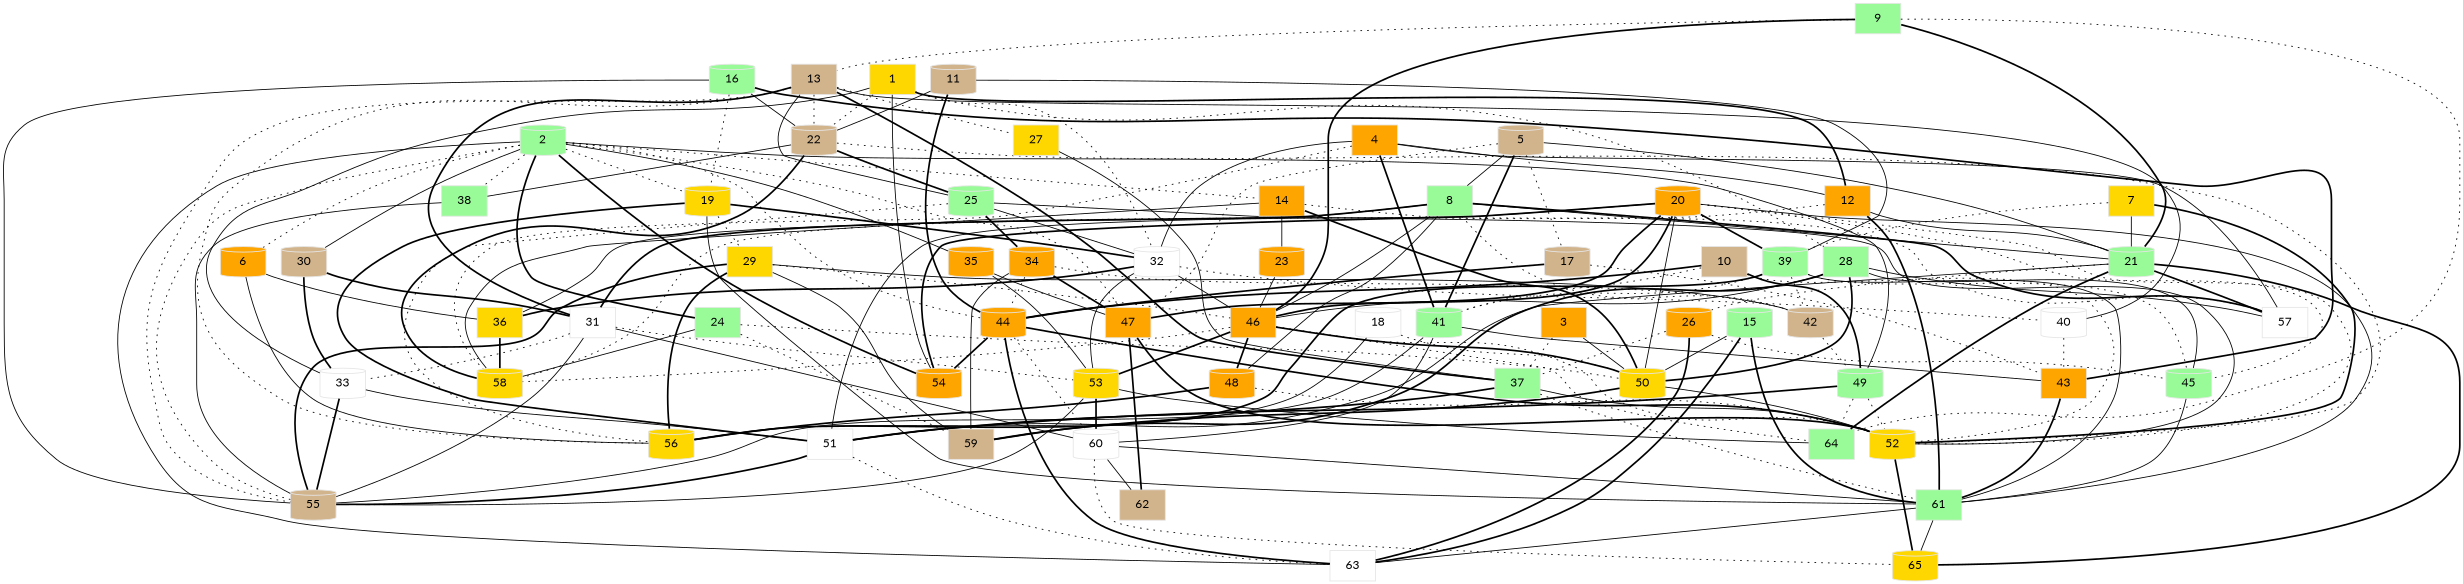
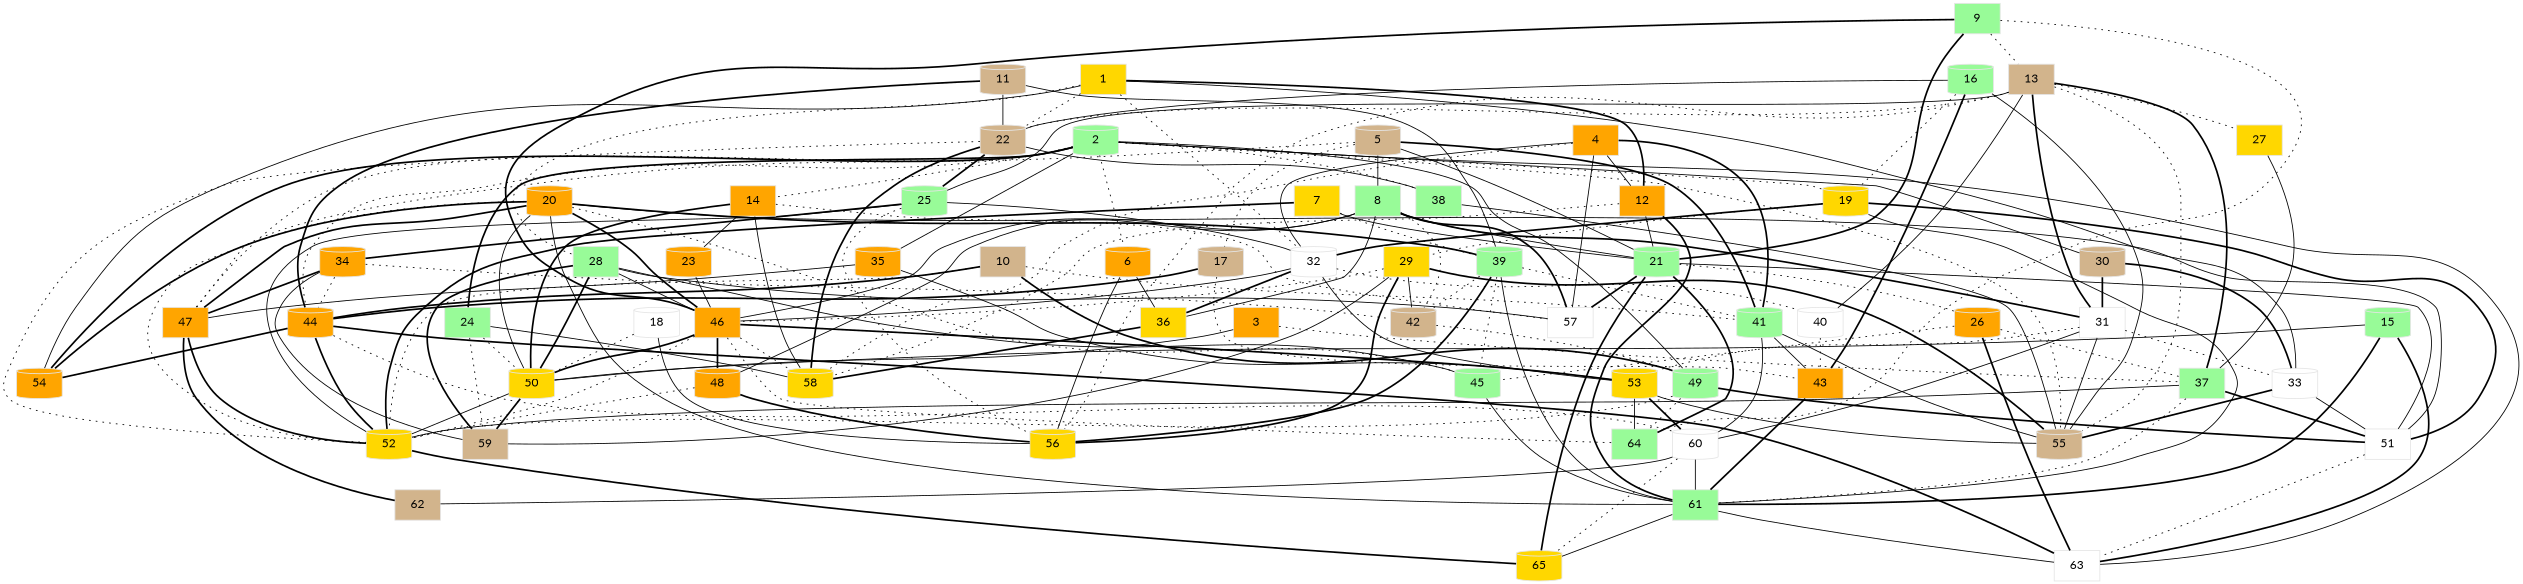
(573, 494) -> none
